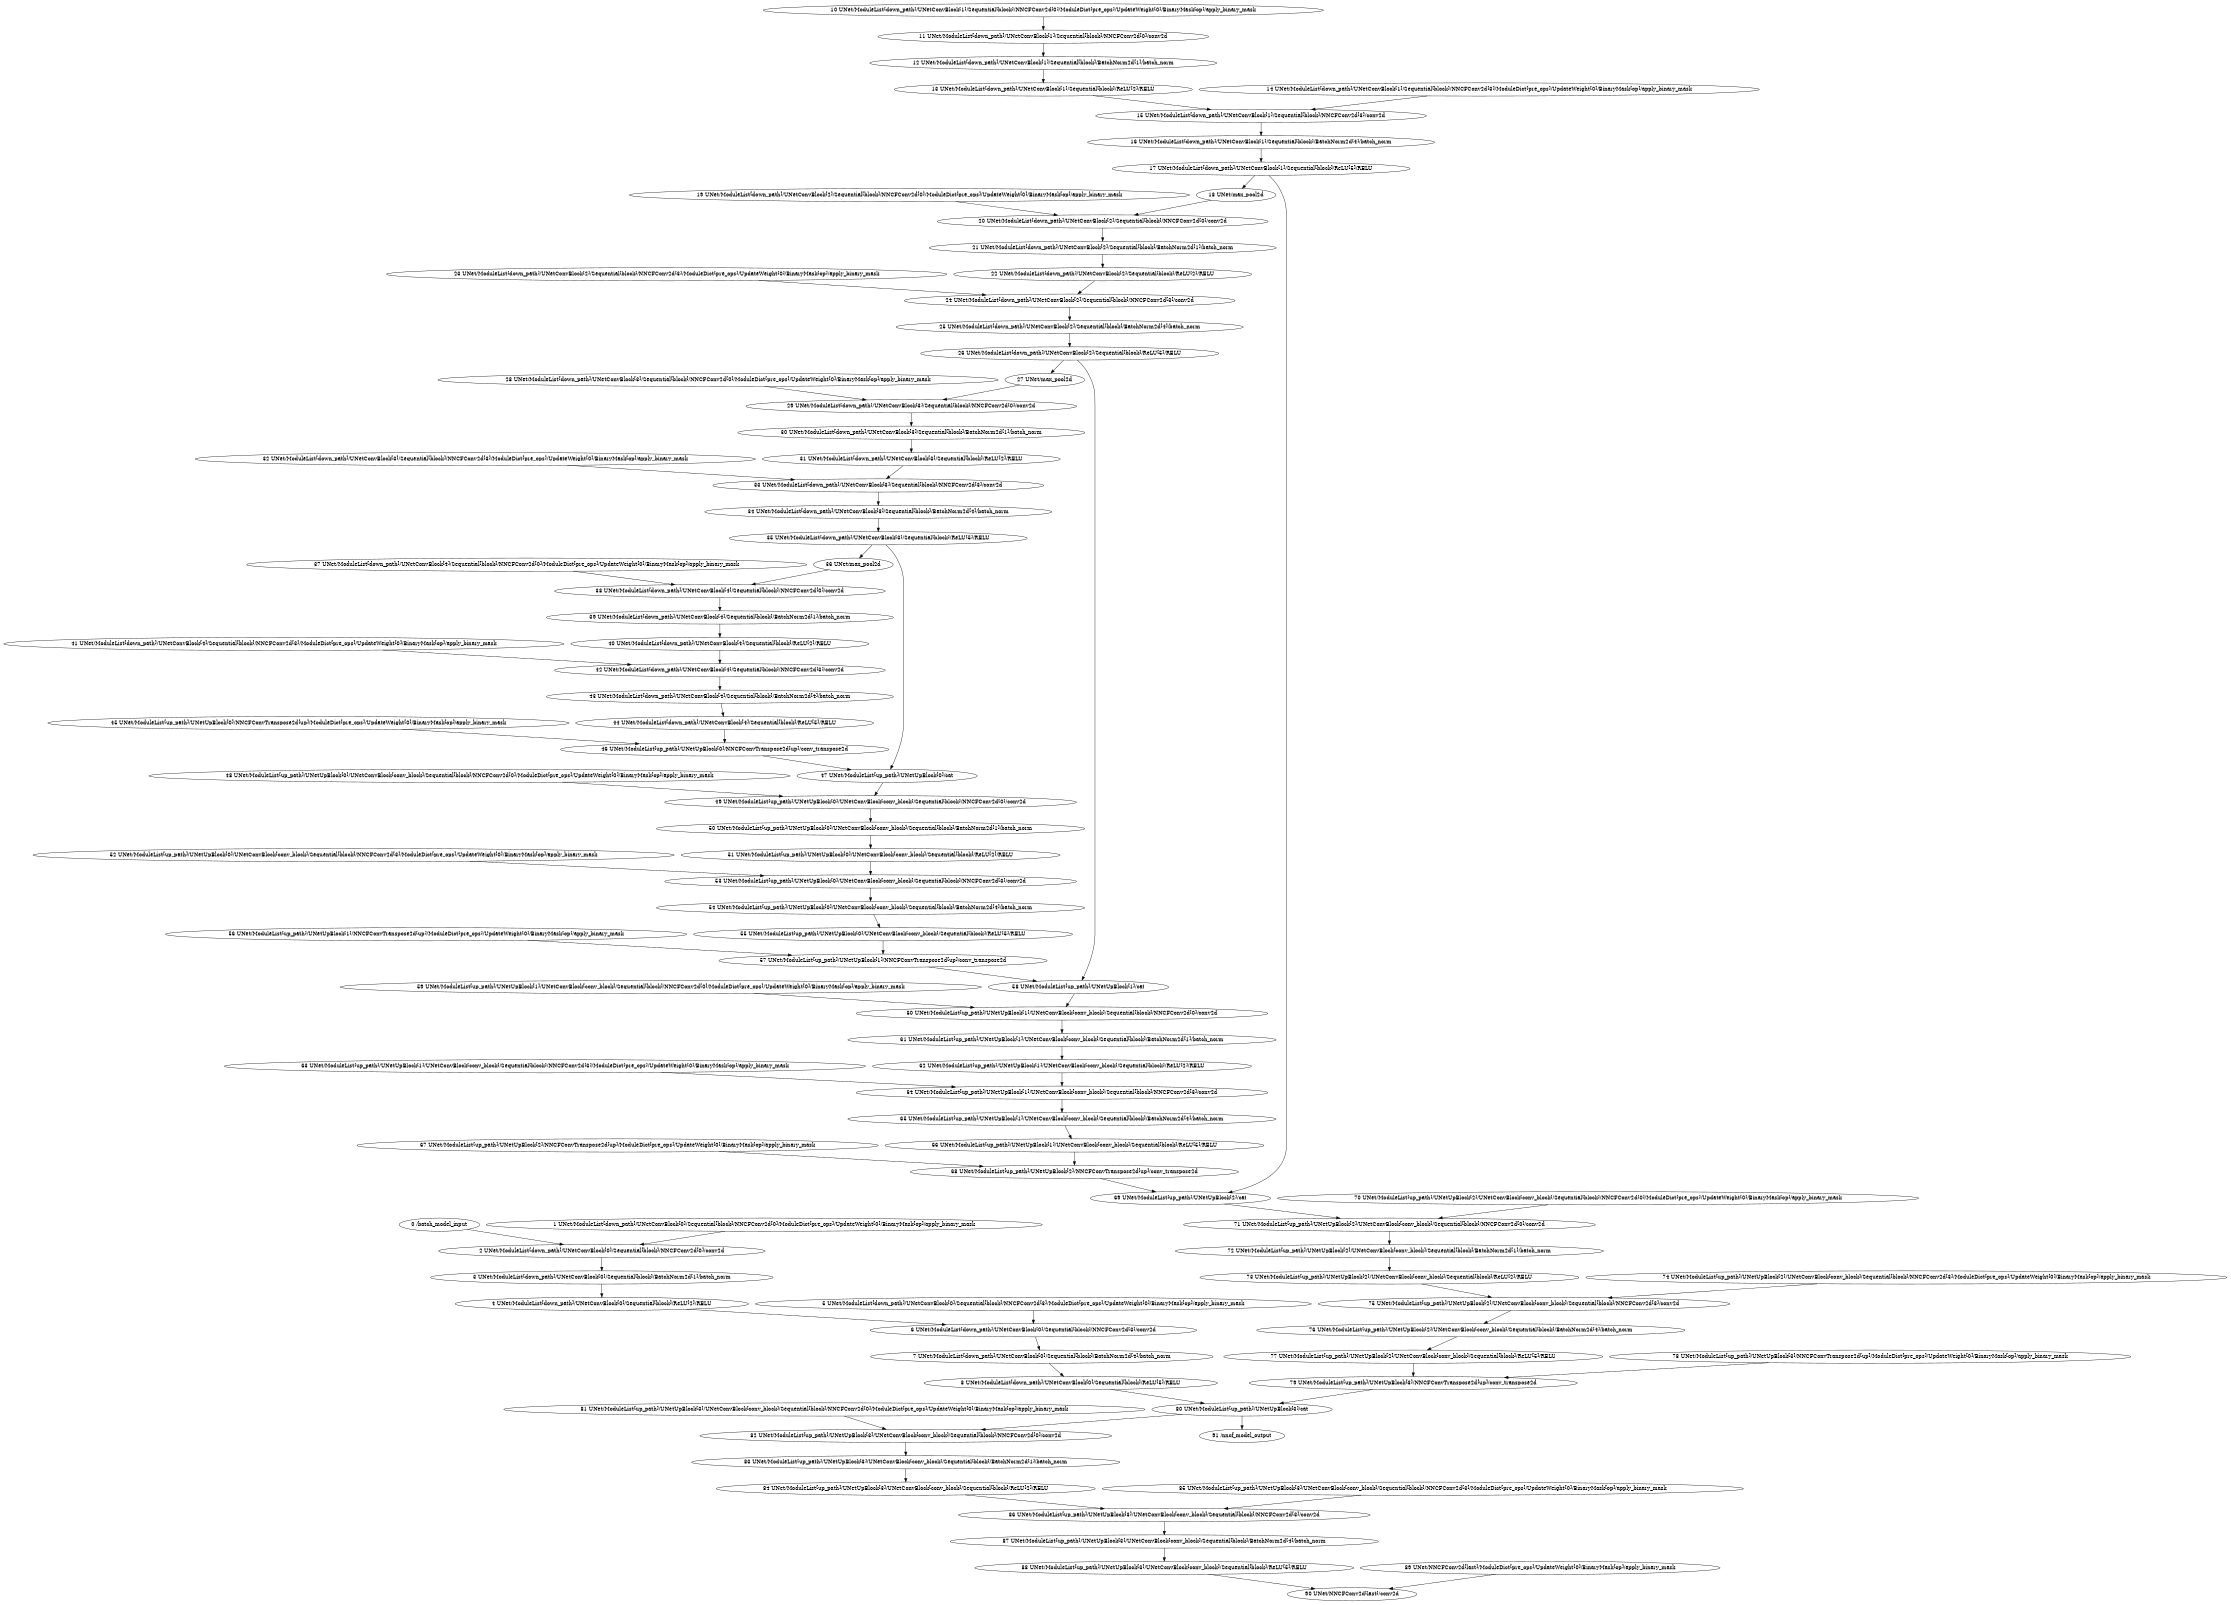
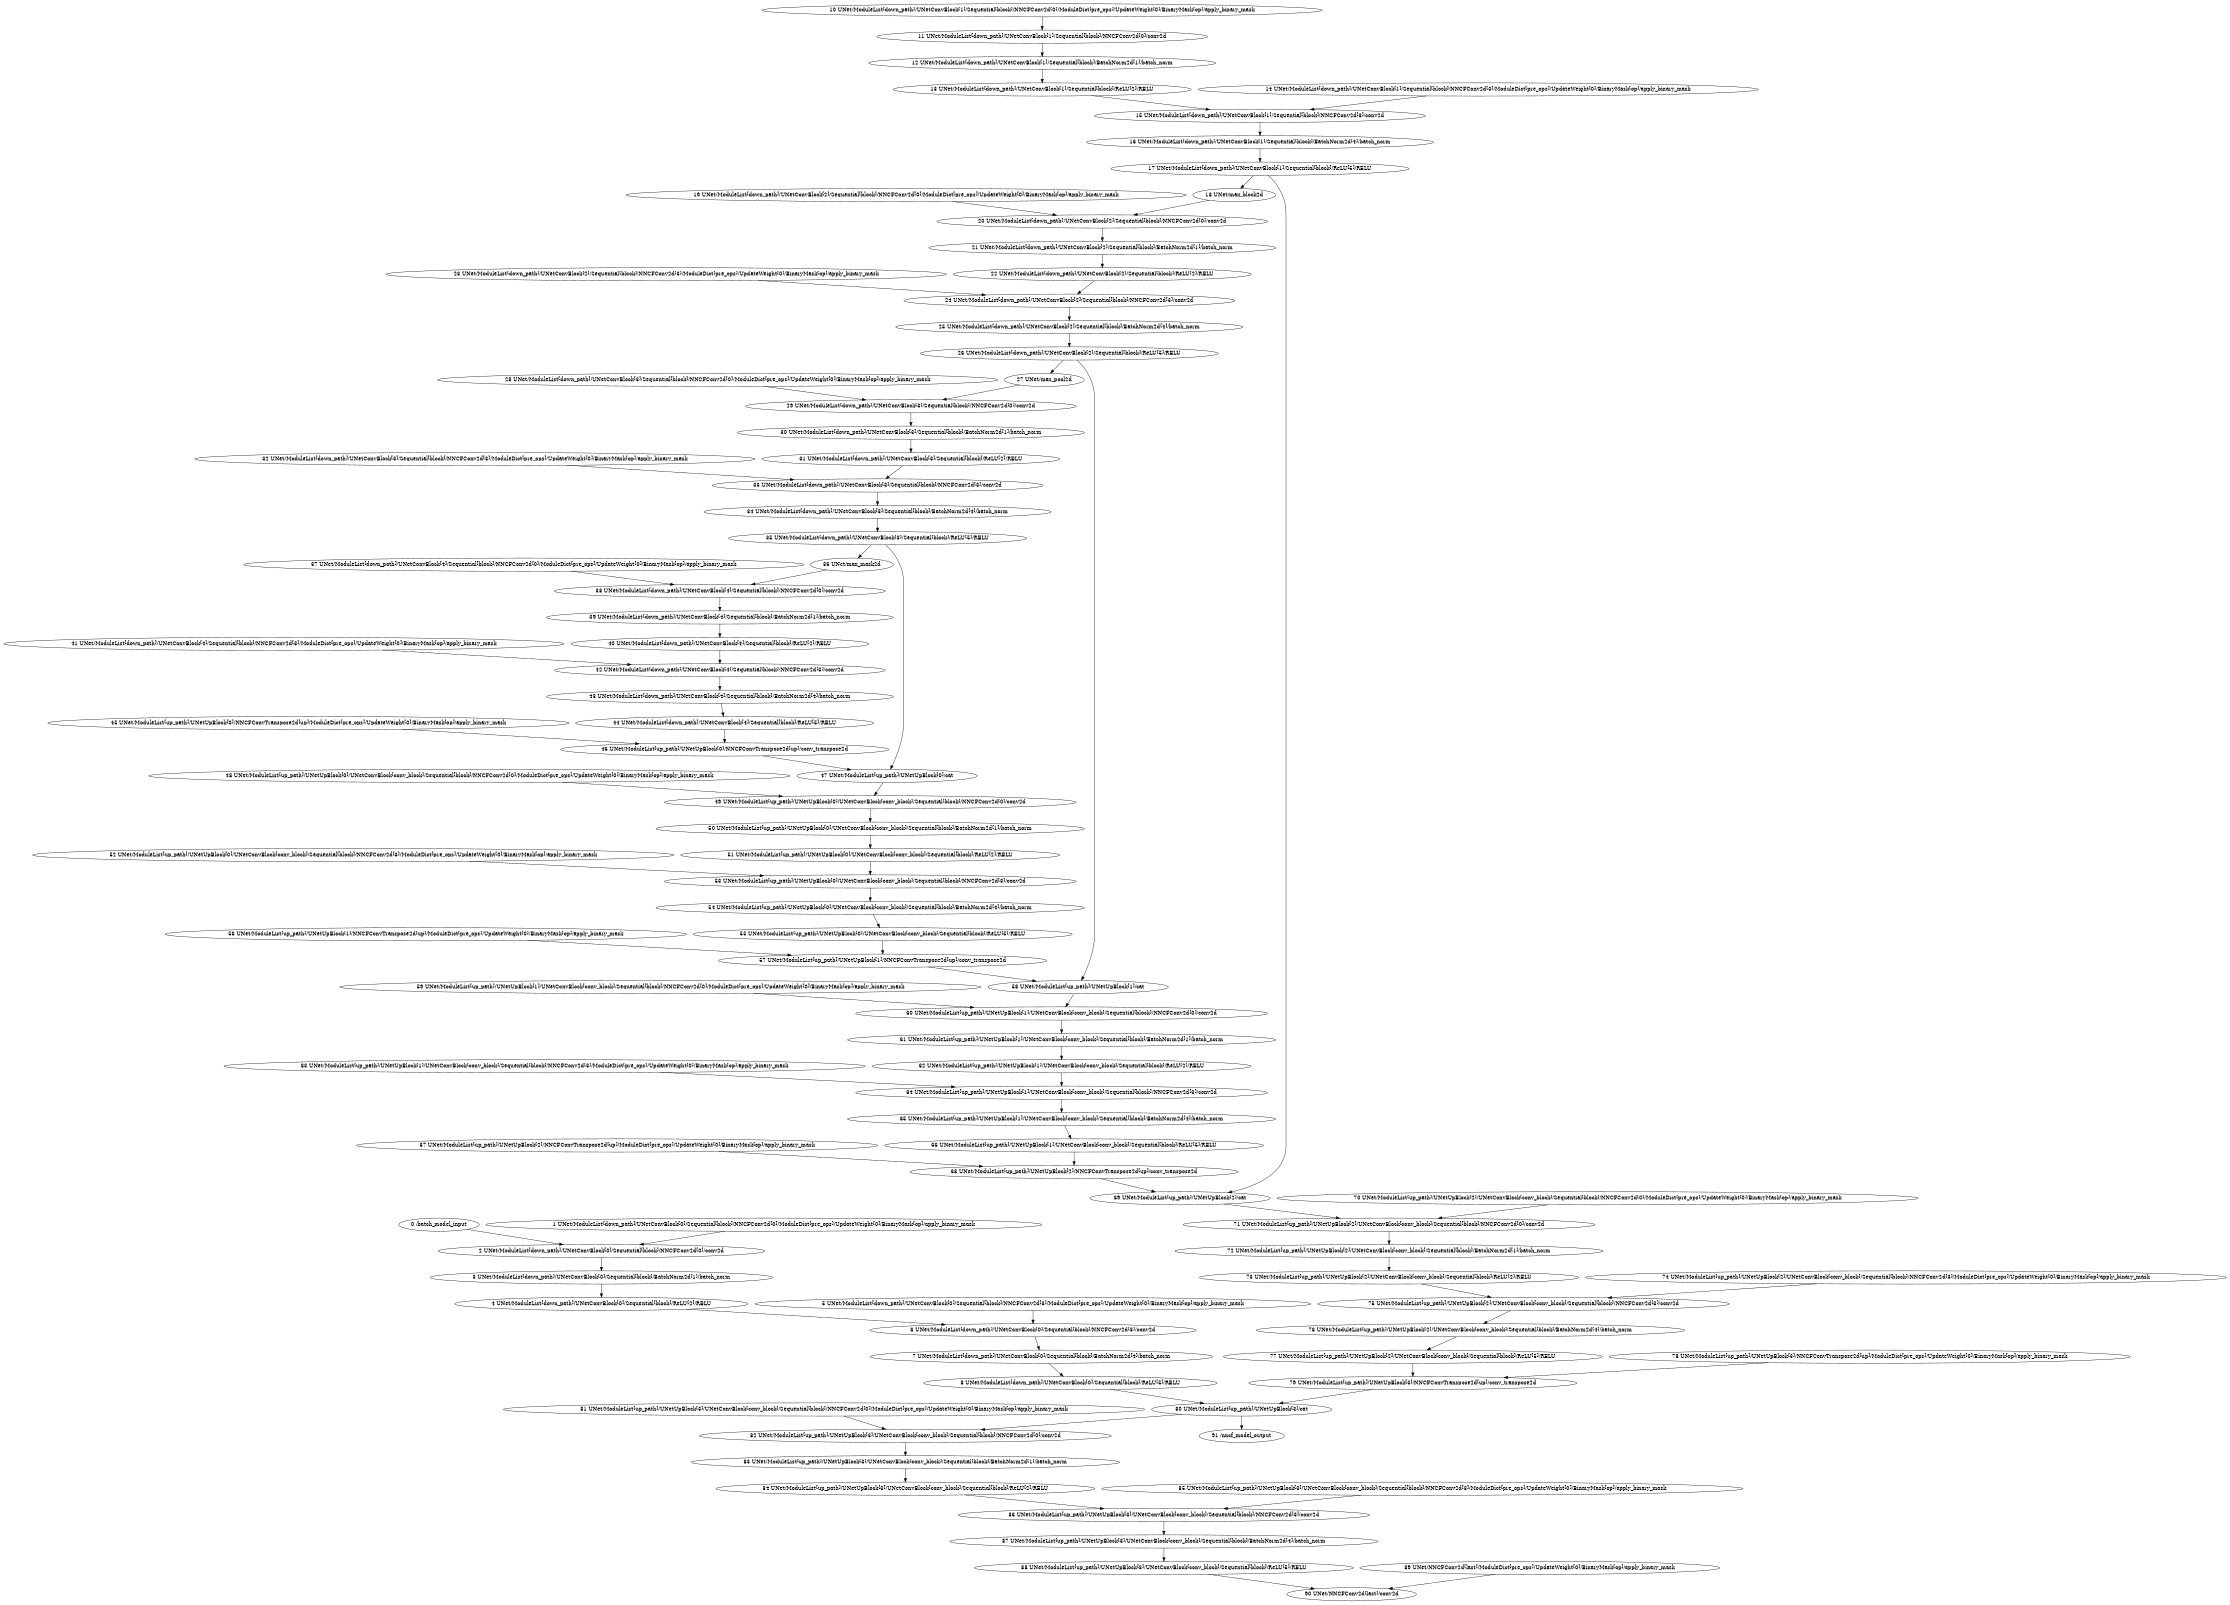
(1236, 195) -> (1234, 195)
(853, 565) -> (852, 565)
